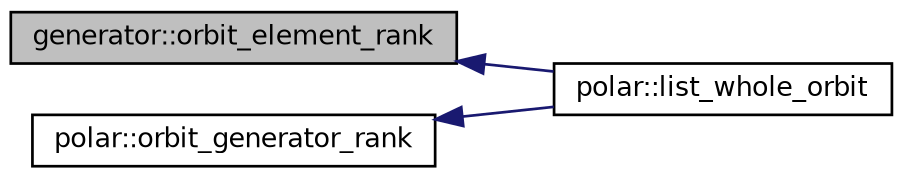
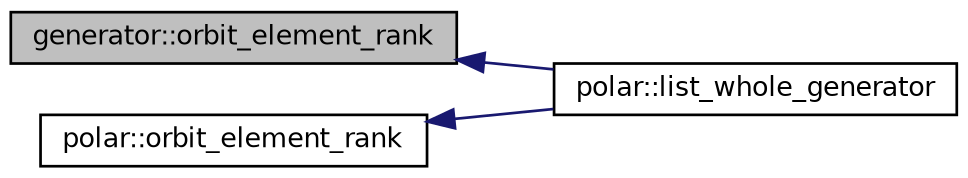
(723, 89) -> (755, 89)
(234, 141) -> (234, 141)
